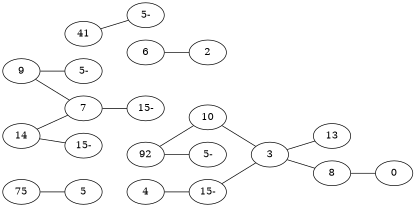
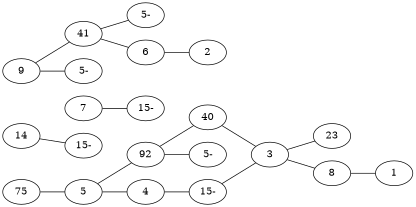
none -> (115, 43)
(52, 90) -> (52, 52)
(208, 117) -> (208, 117)
(52, 122) -> none
(332, 136) -> (332, 136)
none -> (115, 173)
(394, 173) -> (394, 173)
none -> (115, 192)
